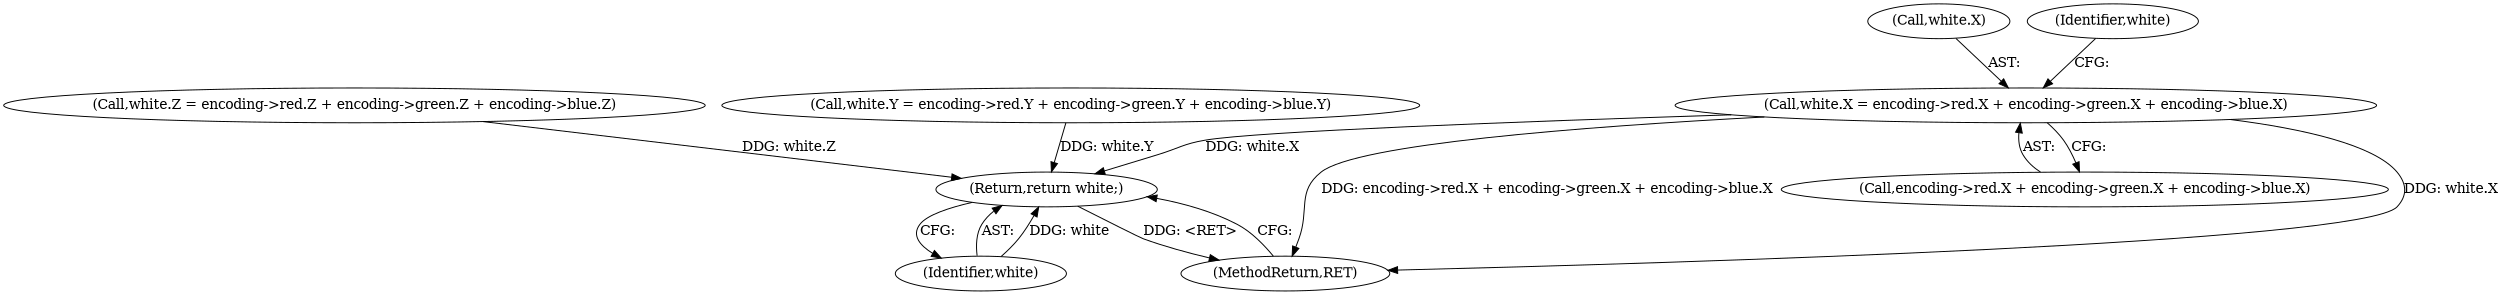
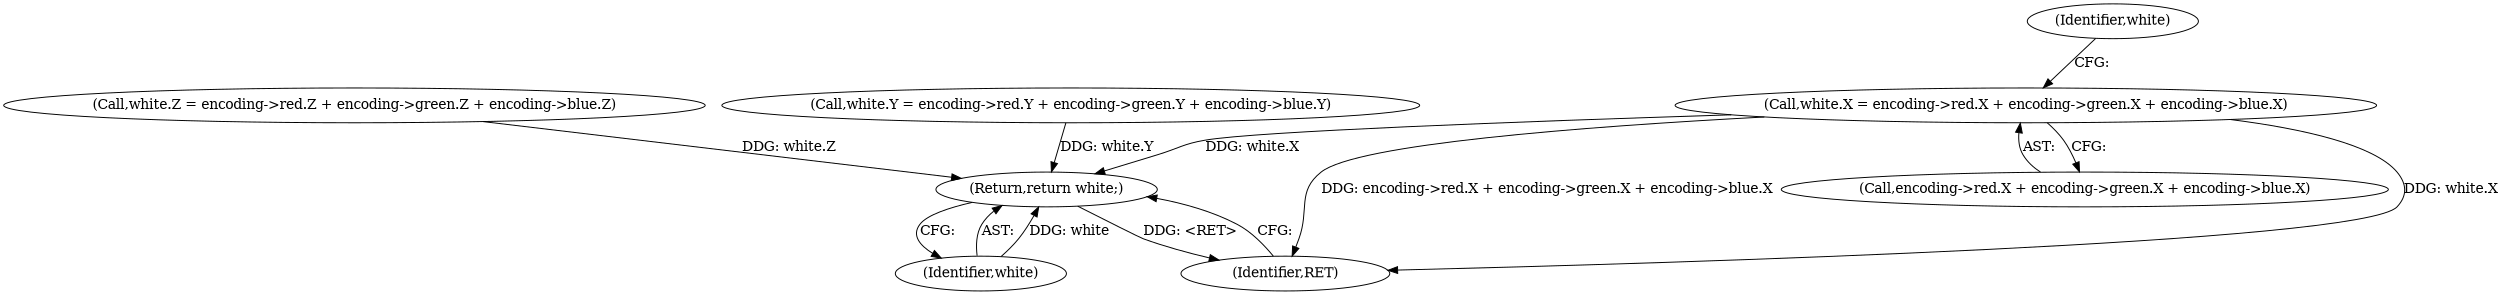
(1939, 21) -> none
(1285, 274) -> (1285, 274)
